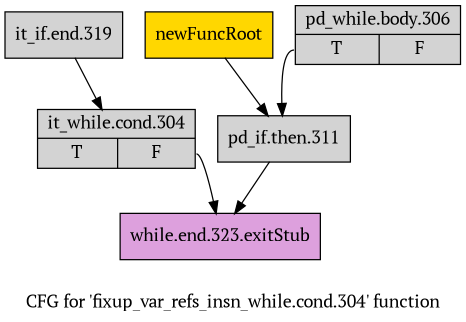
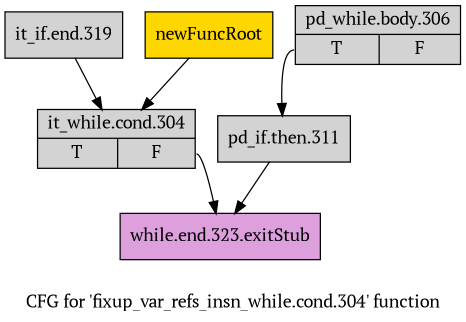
(243, 82) -> (170, 79)
